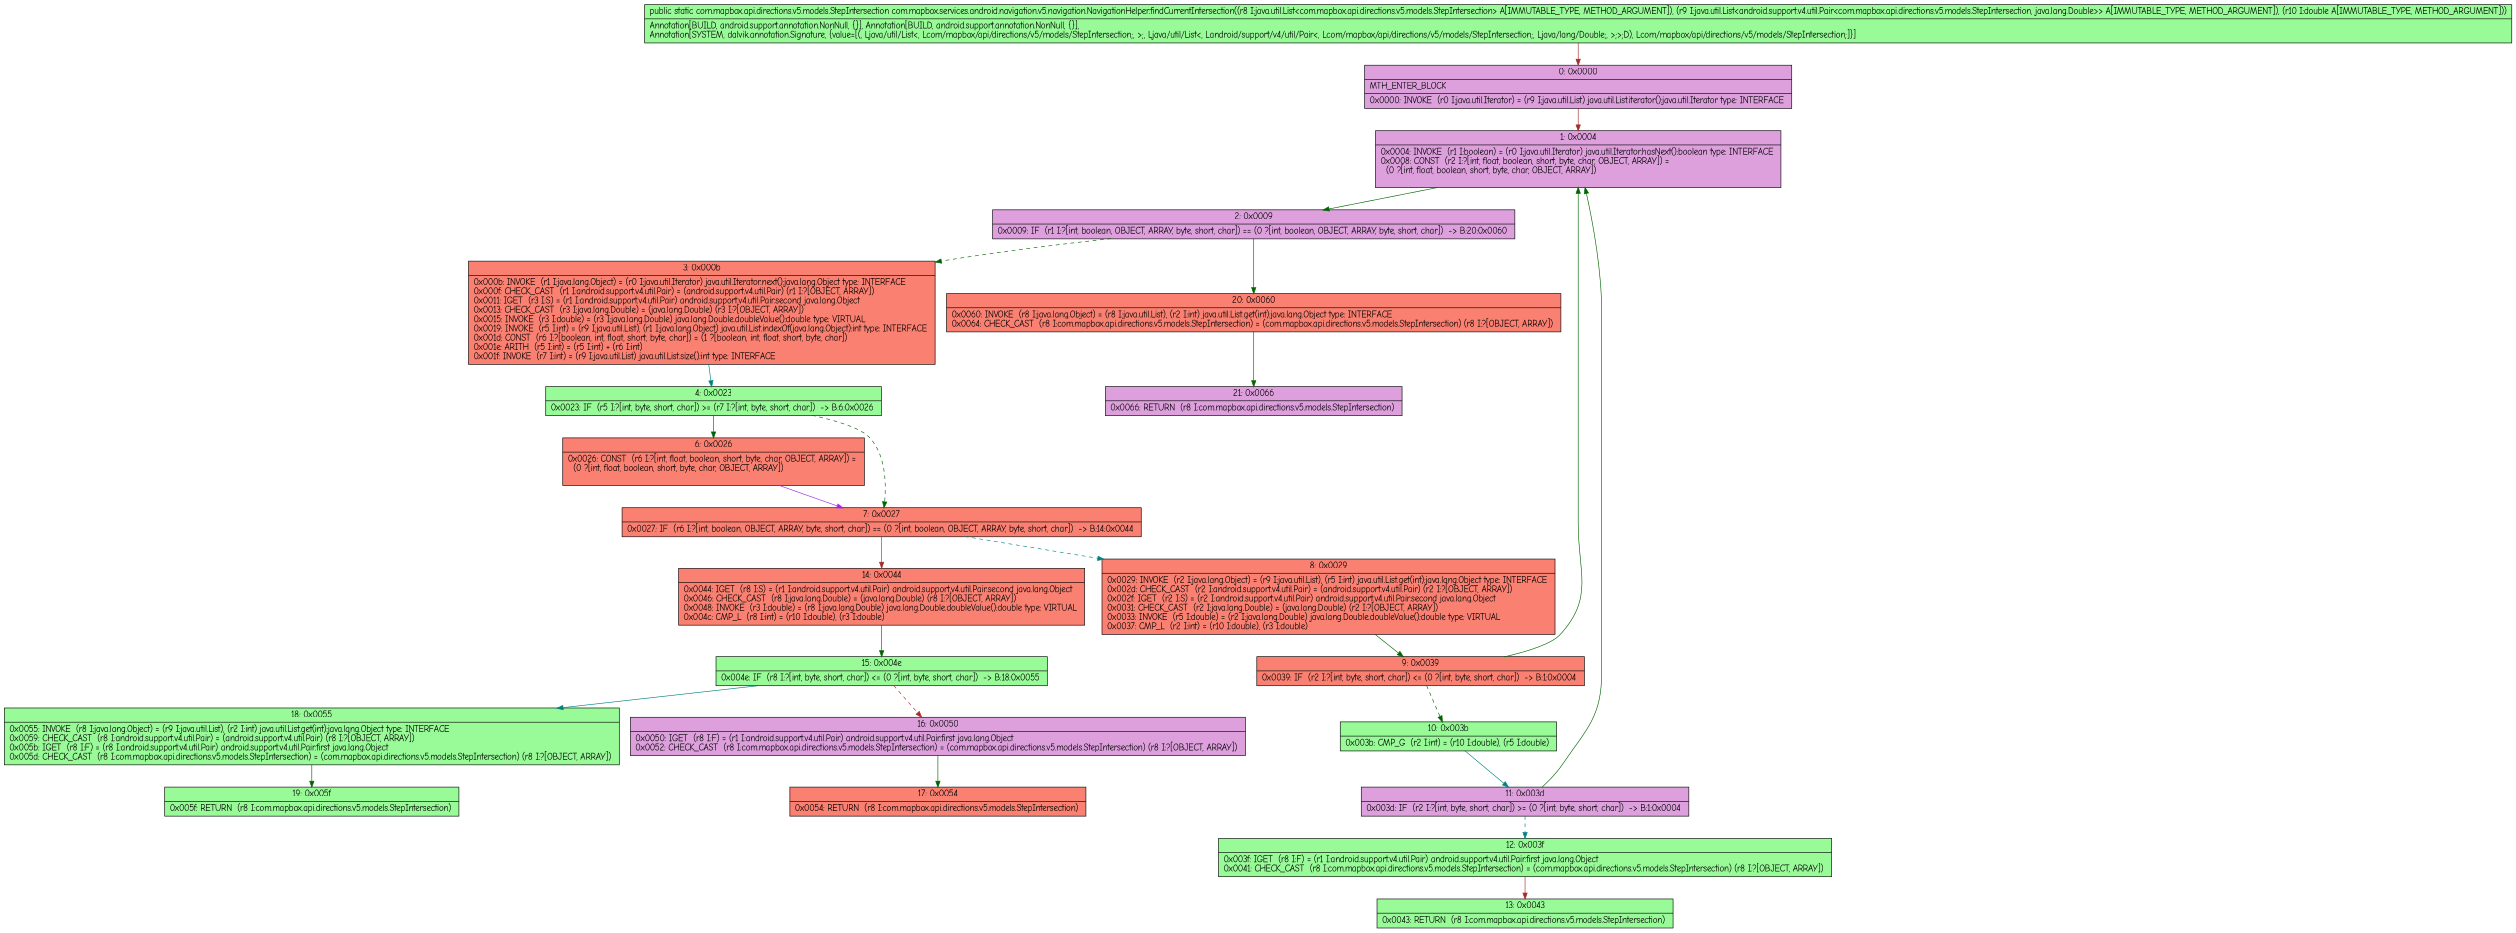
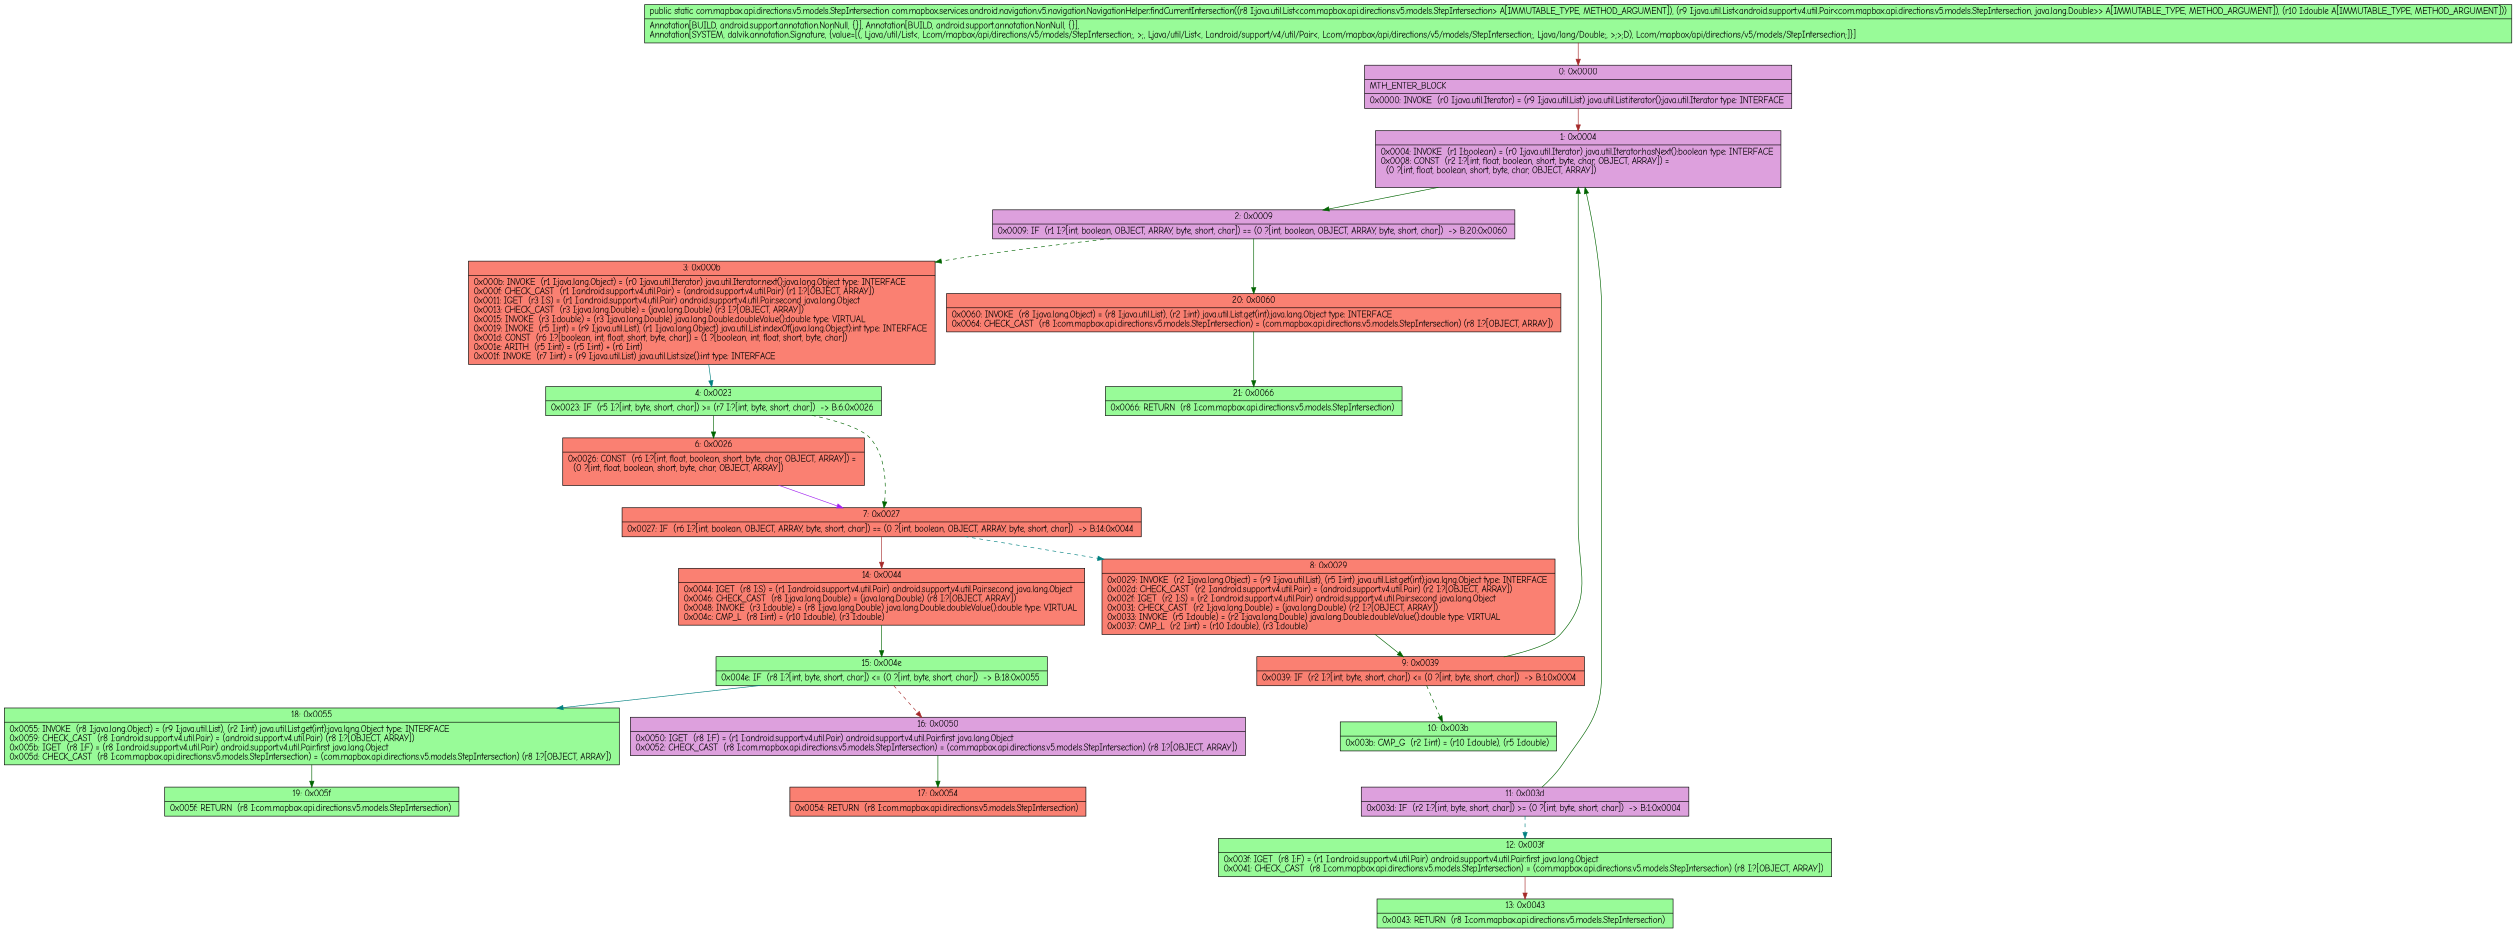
(1254, 401) -> (1254, 401)
(1484, 767) -> none
